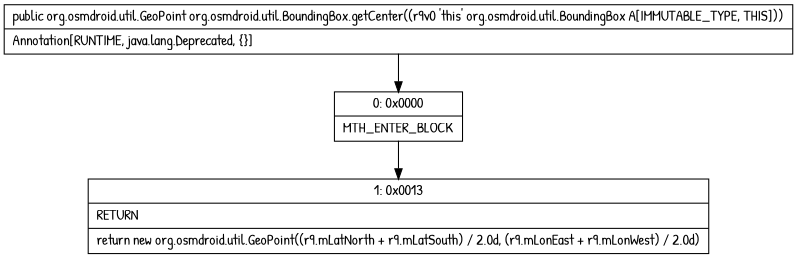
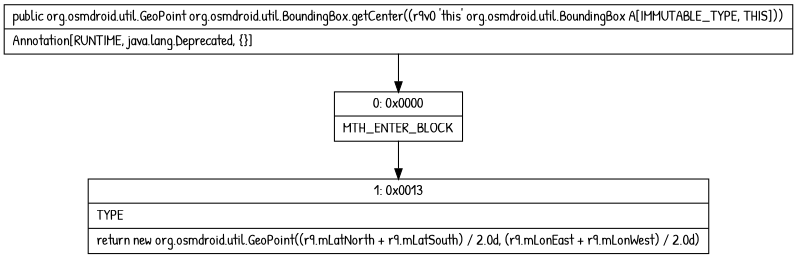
(118, 215) -> (110, 215)
